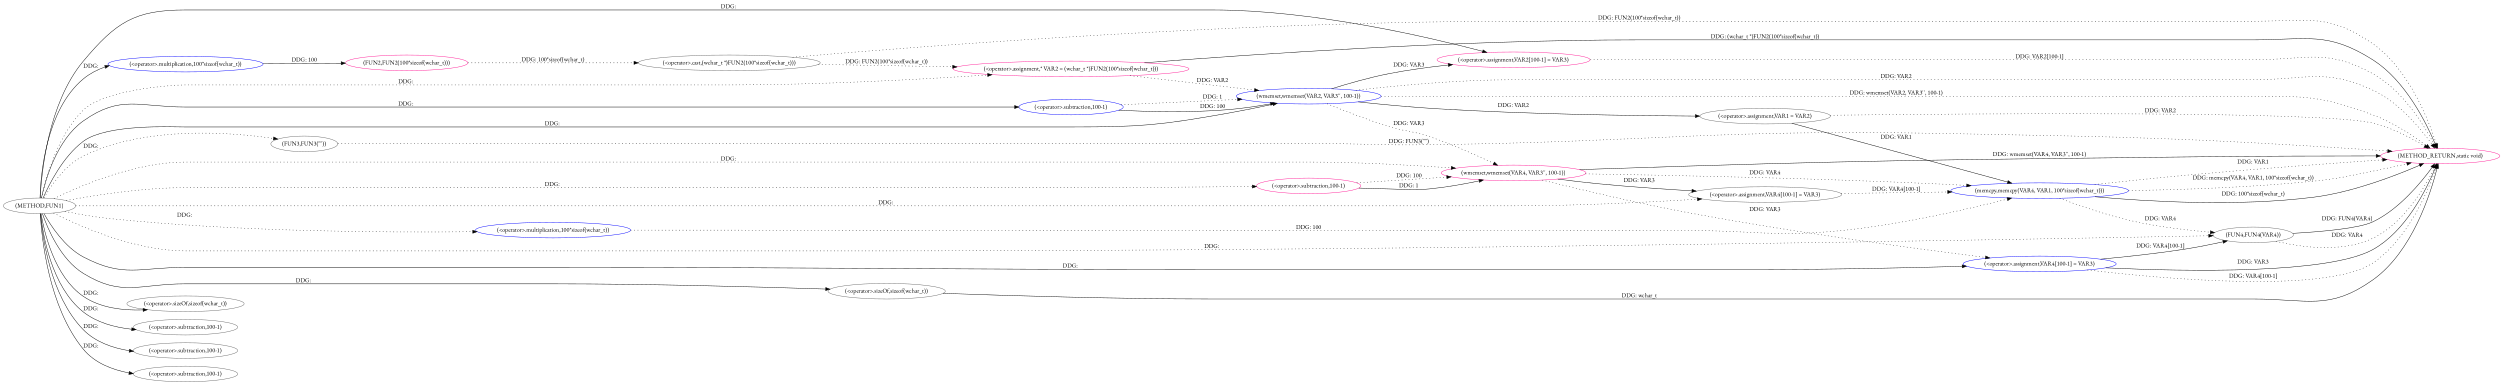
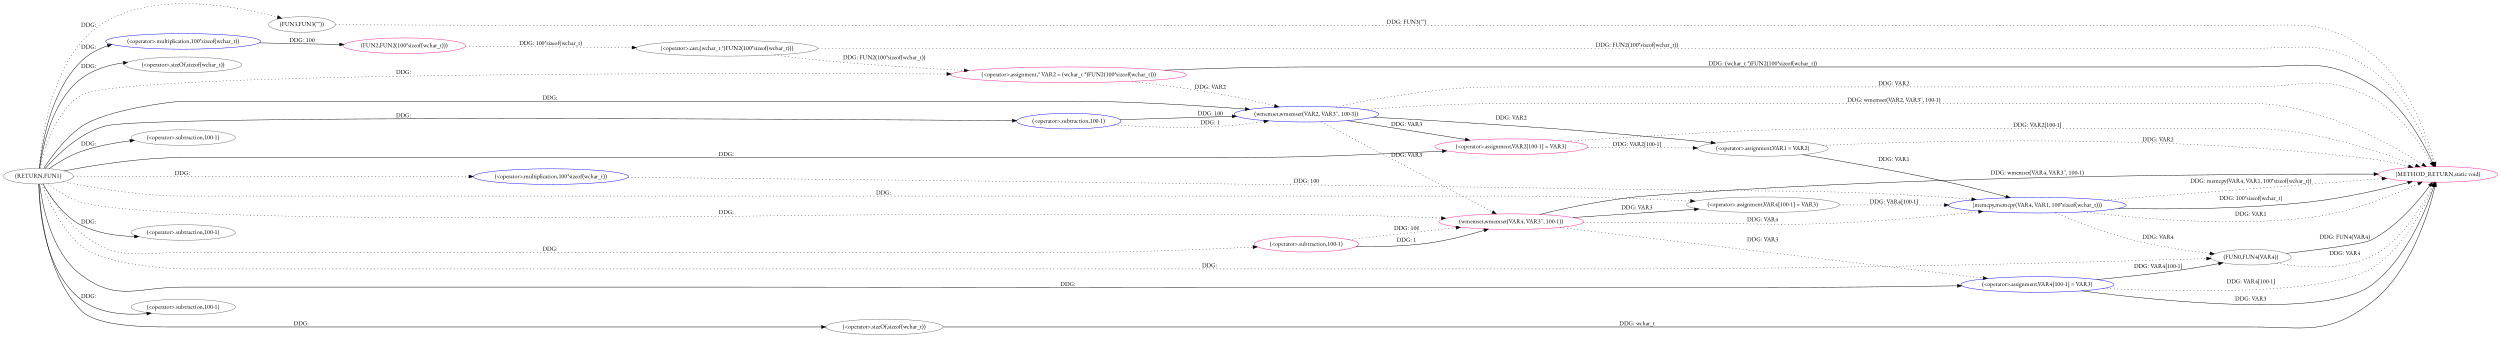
(1309, 96) -> (1306, 114)
none -> (1640, 148)
(40, 206) -> (38, 176)
(2253, 235) -> (2251, 257)
